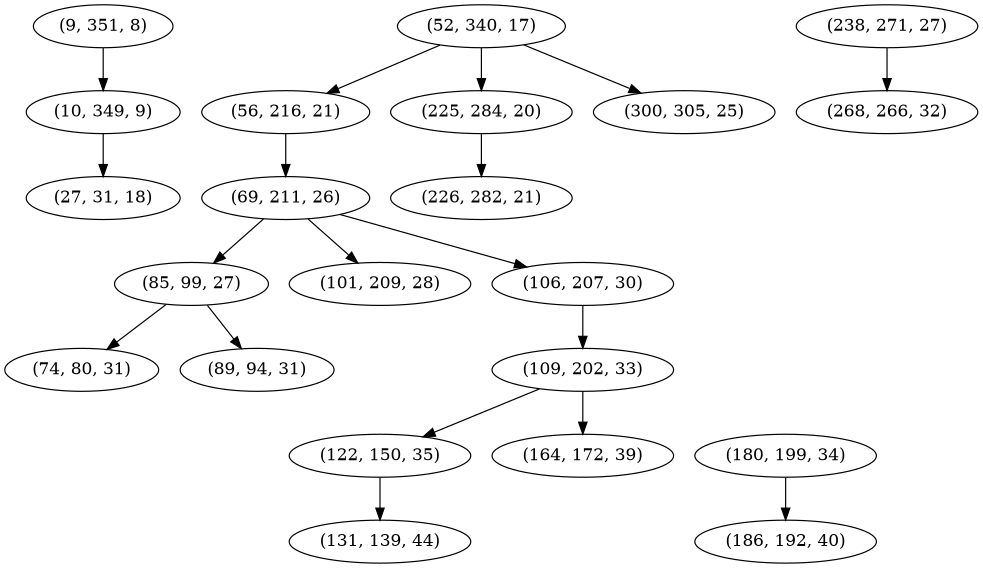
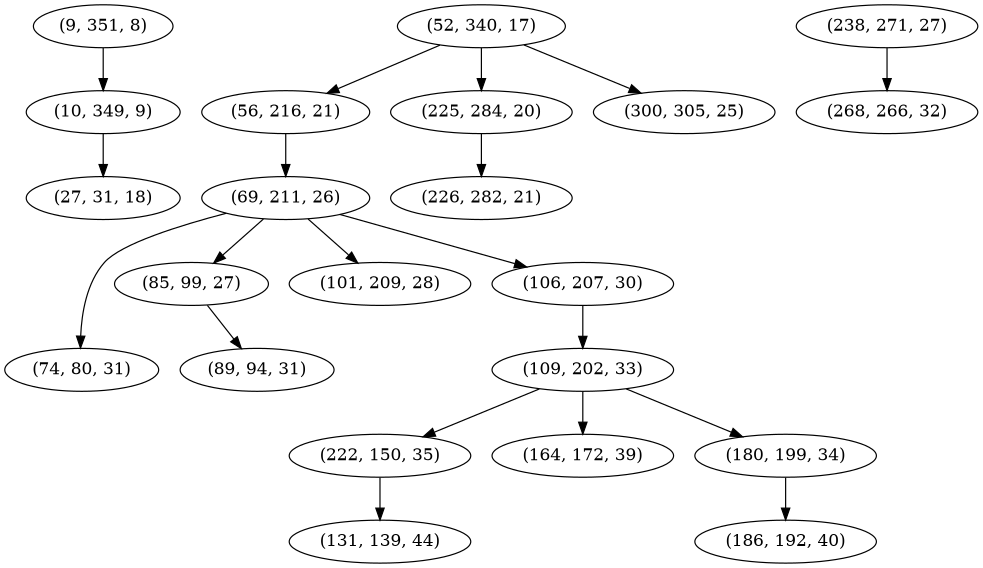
(141, 323) -> (126, 247)
none -> (679, 411)
(380, 456) -> (380, 456)
